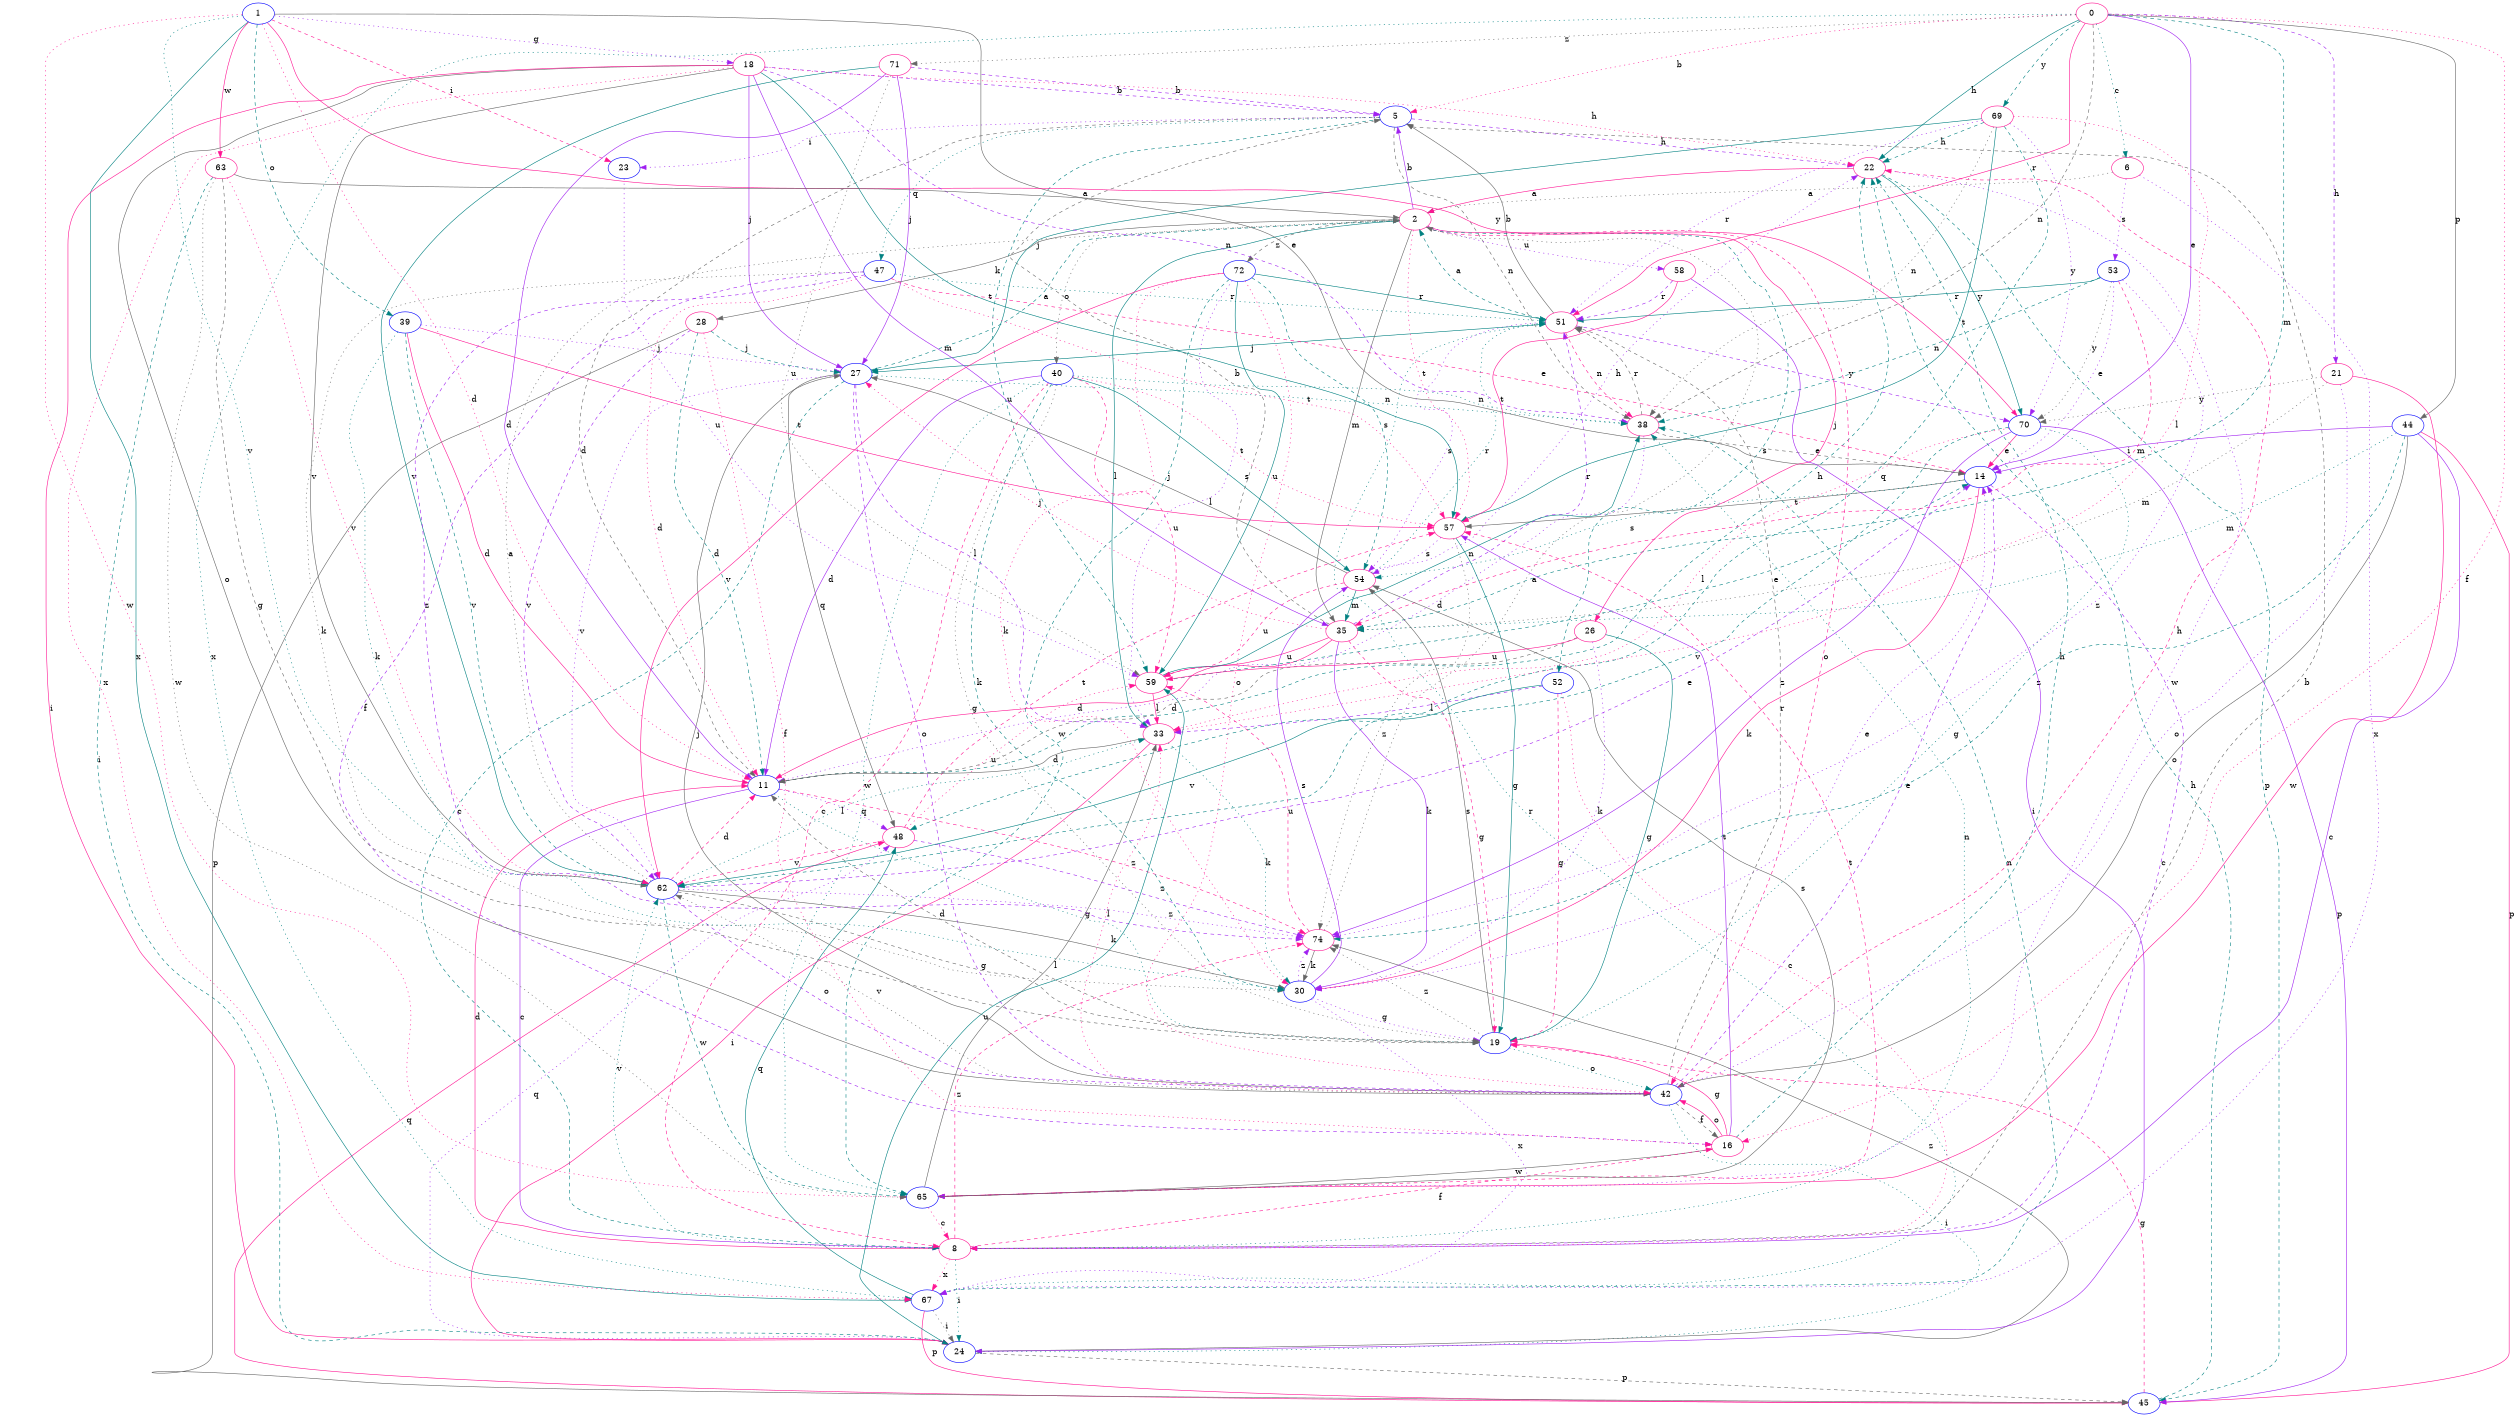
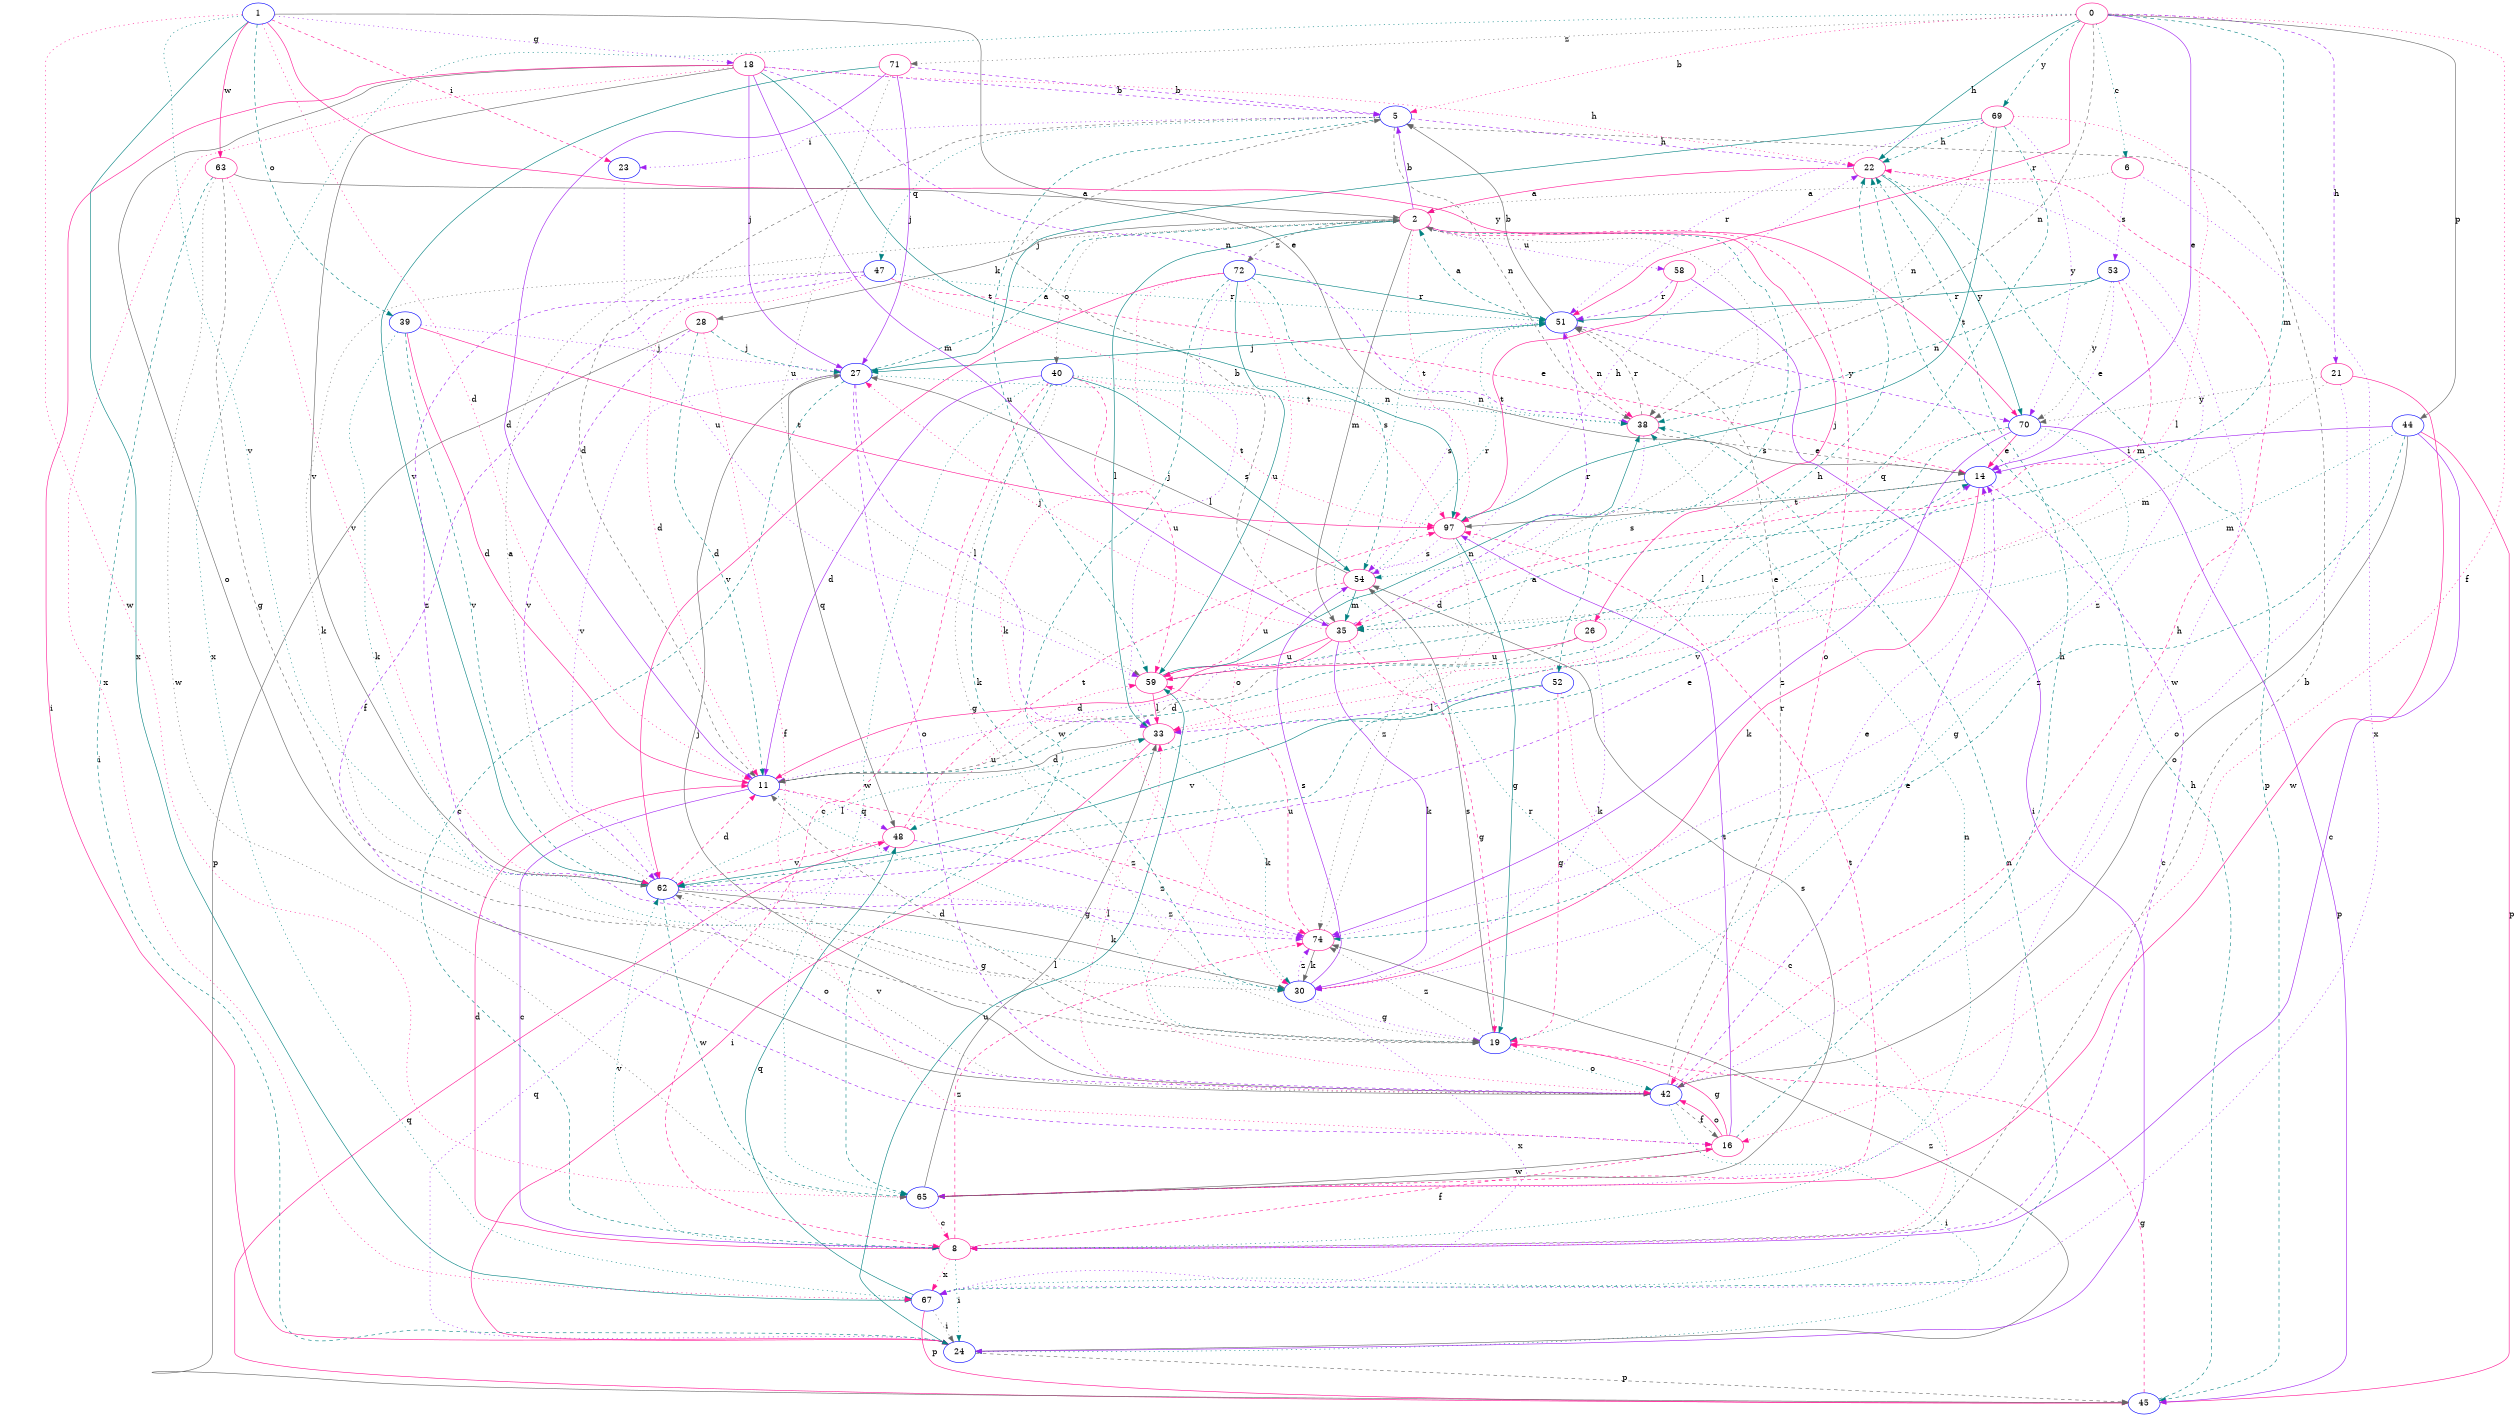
(1561, 322) -> (1561, 322)
(1449, 528) -> (1449, 528)
(1643, 841) -> none
